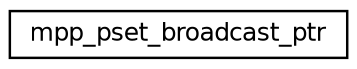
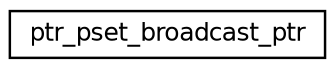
(179, 34) -> (167, 34)
